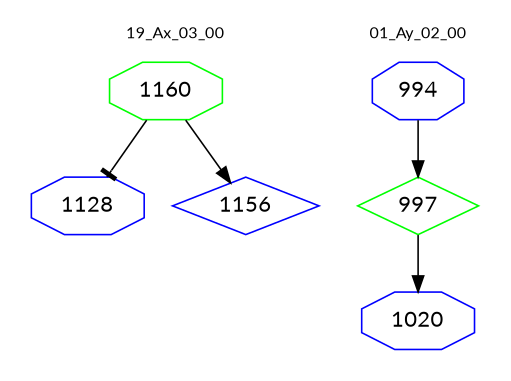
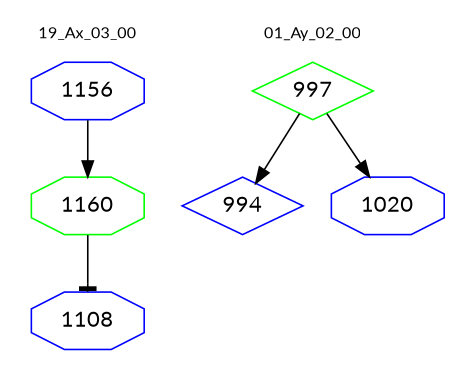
(418, 91) -> (243, 206)
(418, 141) -> (282, 142)
(203, 145) -> (88, 141)
(88, 206) -> (88, 321)
(246, 206) -> (88, 91)
